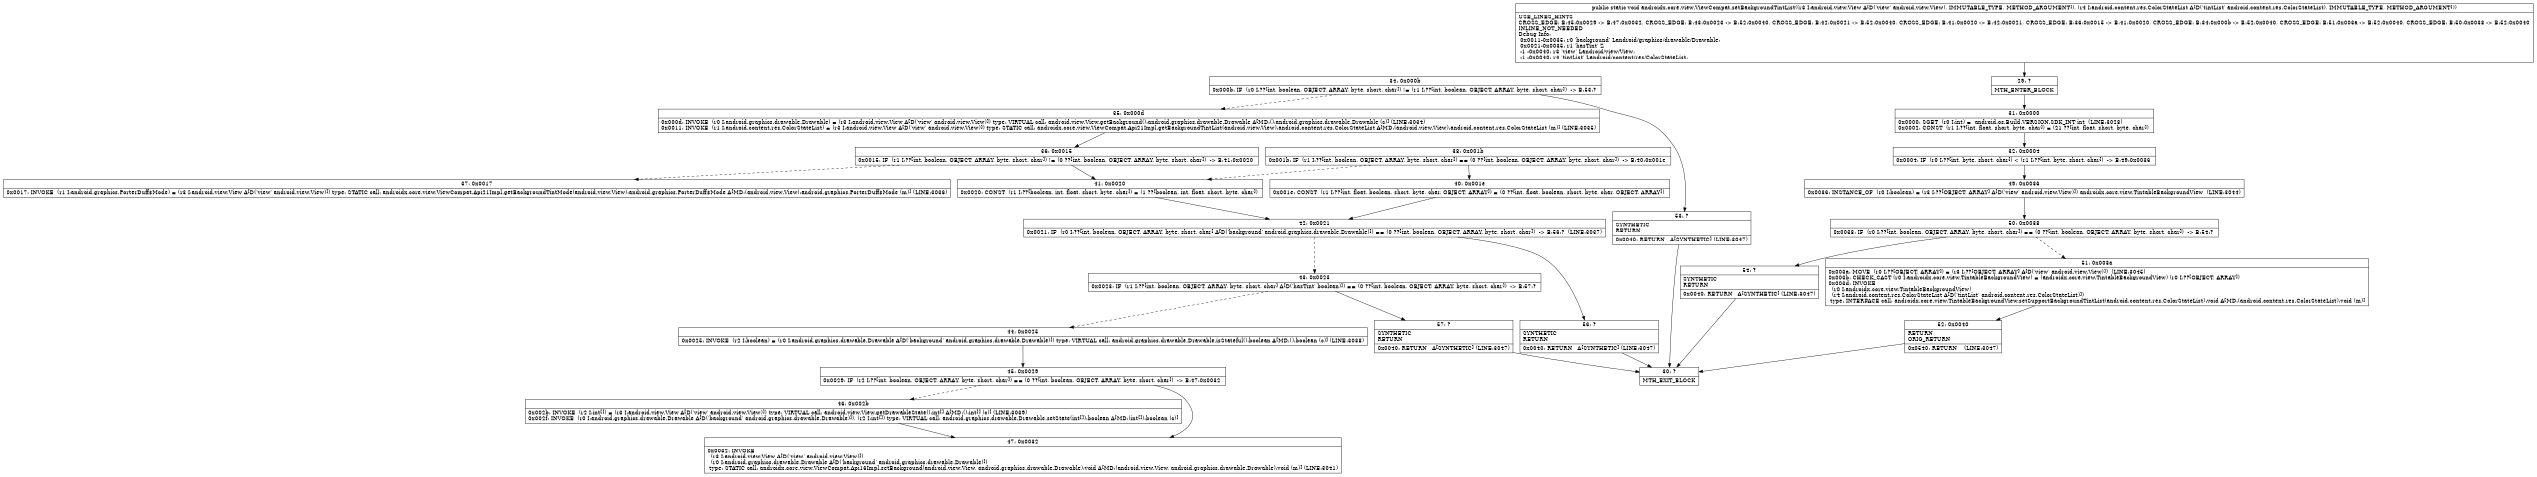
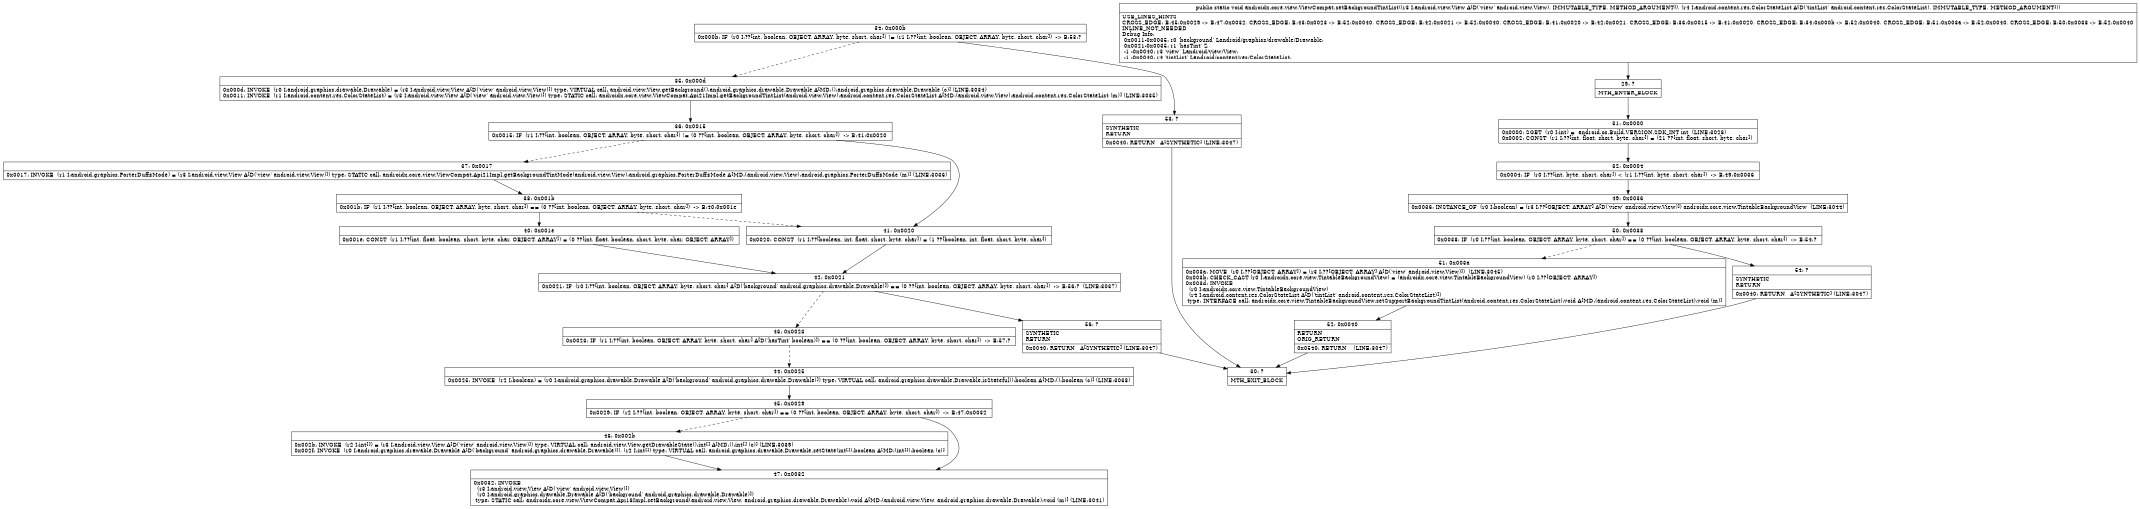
none -> (506, 186)
(1444, 337) -> none
